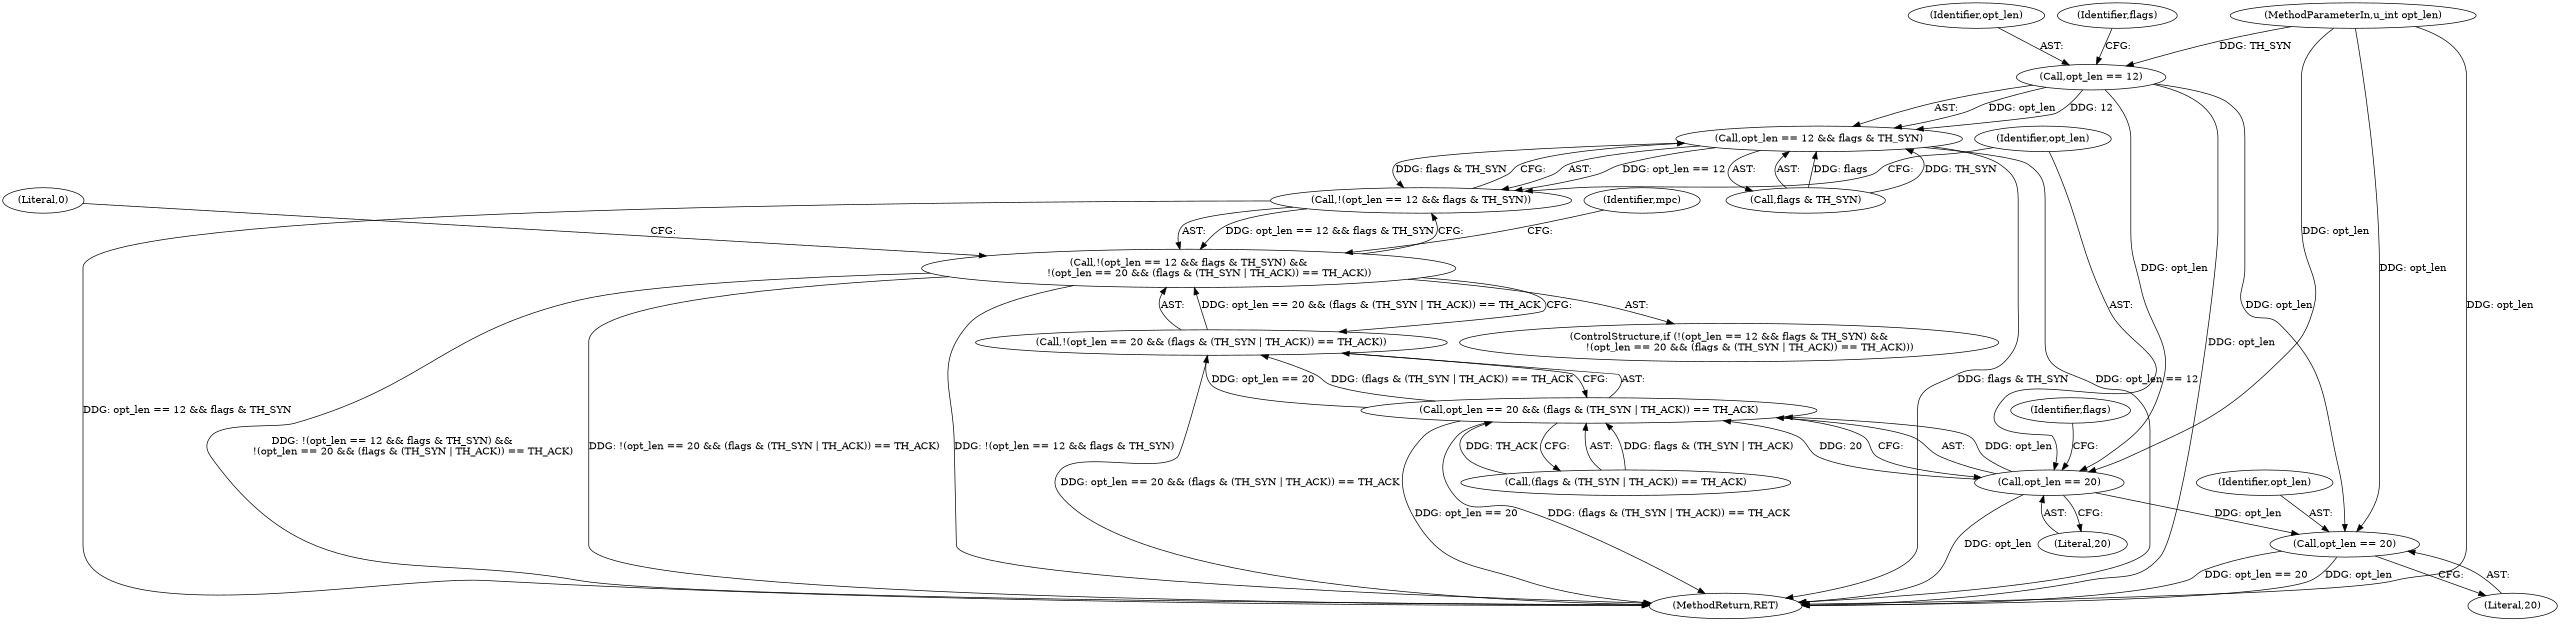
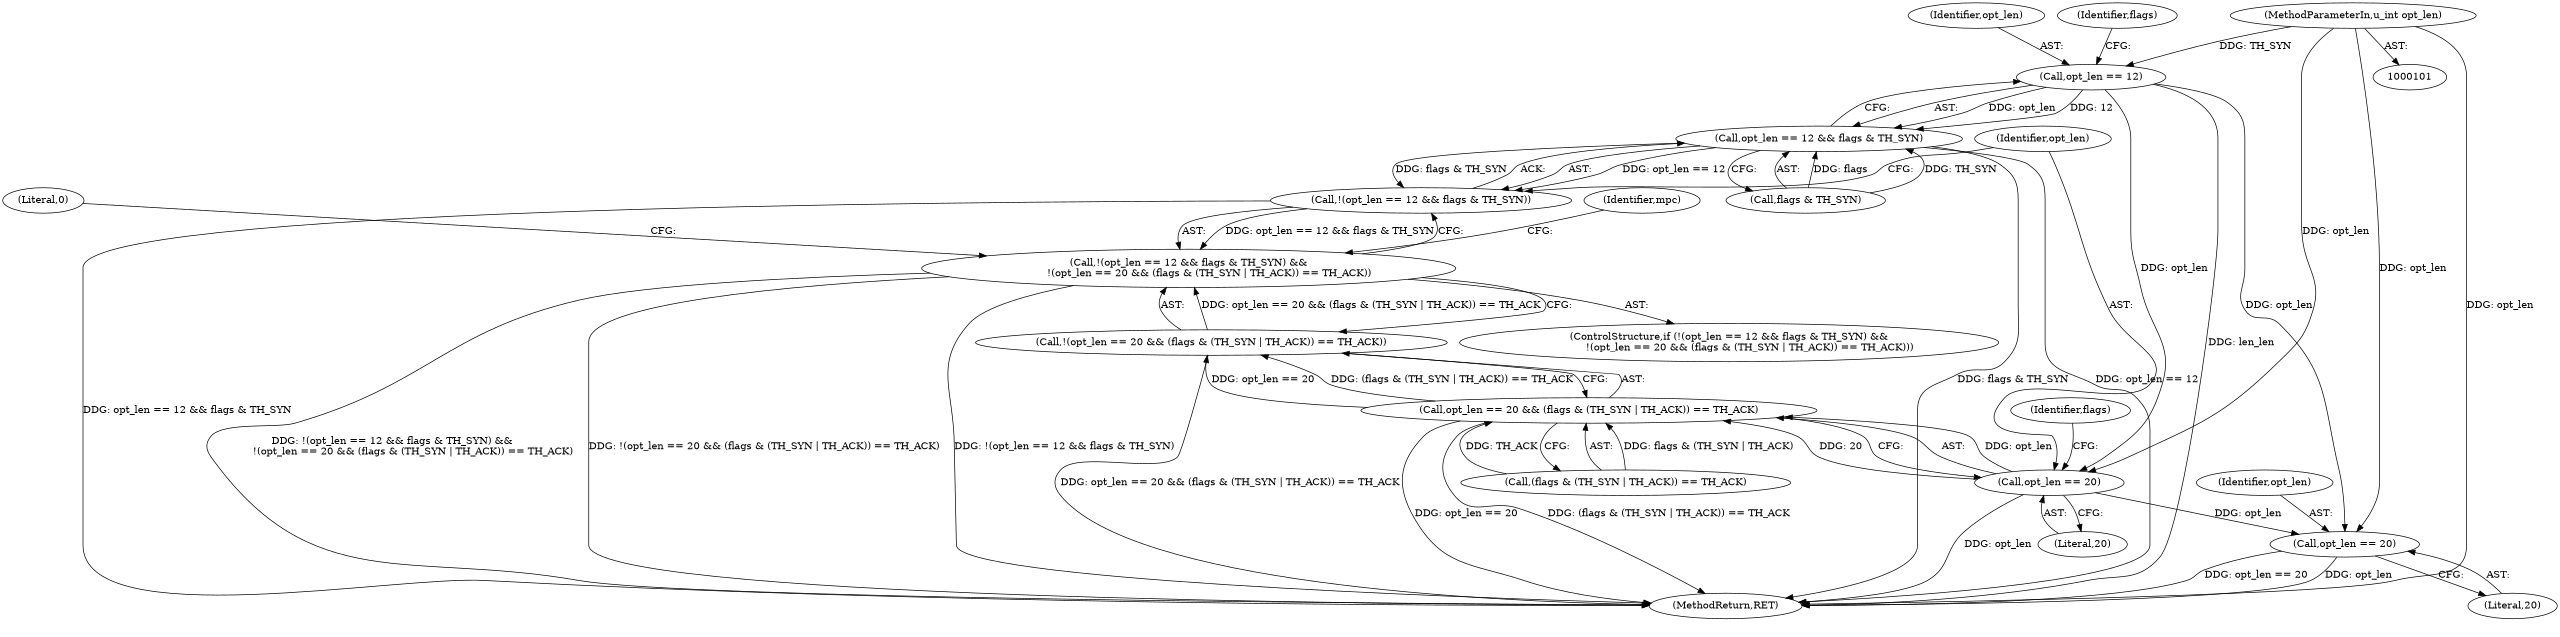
none -> (2410, 77)
none -> (1918, 91)
(1535, 170) -> (1535, 170)
(1746, 170) -> (1746, 170)
(2242, 343) -> (2242, 343)
